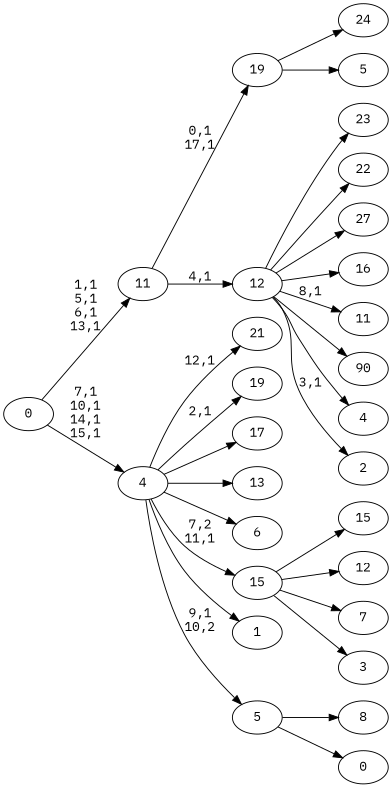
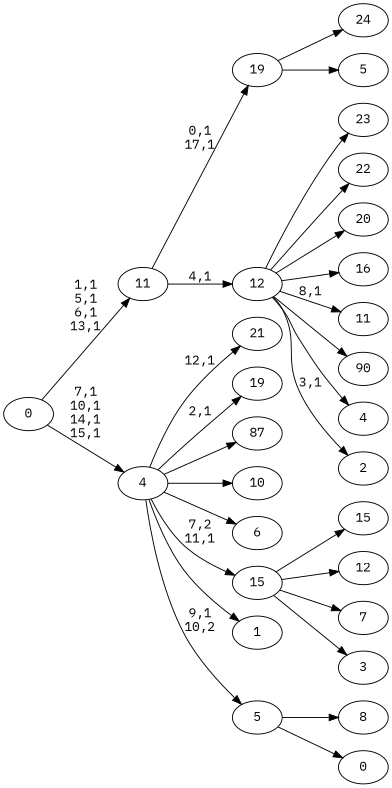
(363, 219) -> (363, 219)
(257, 433) -> (257, 433)
(257, 483) -> (257, 483)
